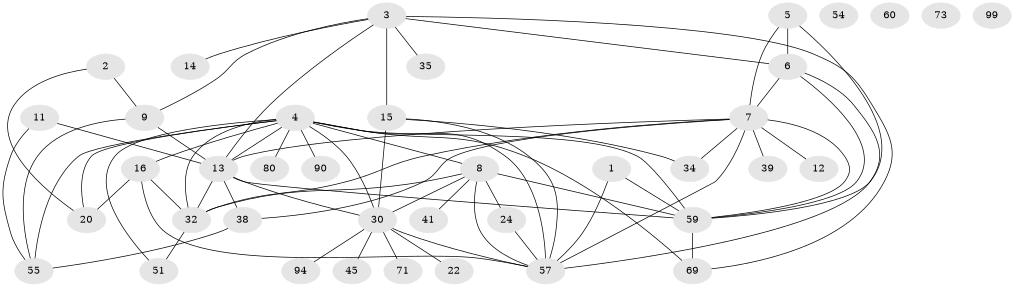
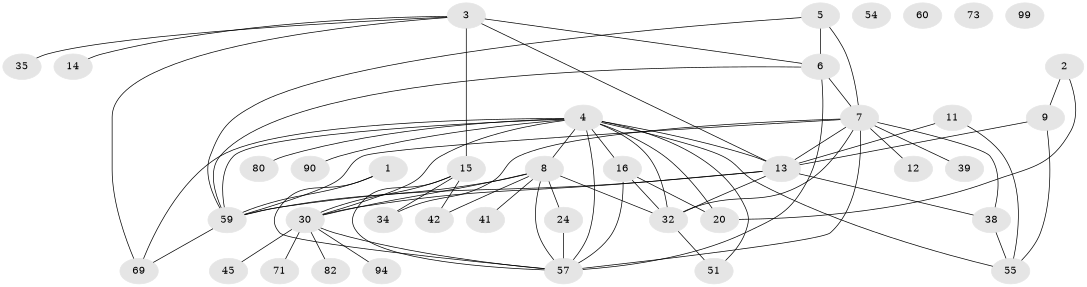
(257, 49) -> none
none -> (434, 220)
(454, 271) -> (331, 271)
